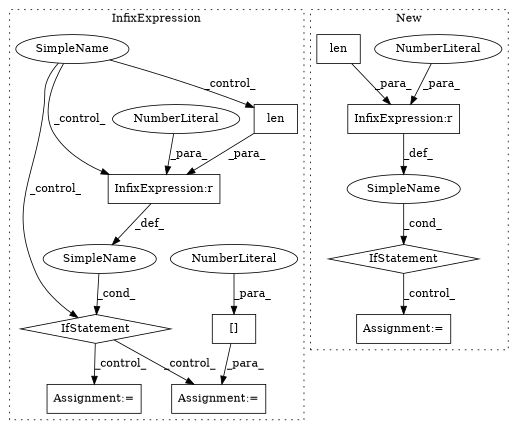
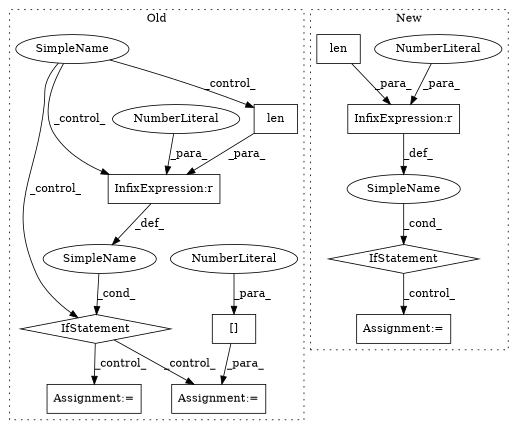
(157, 19) -> (157, 19)
